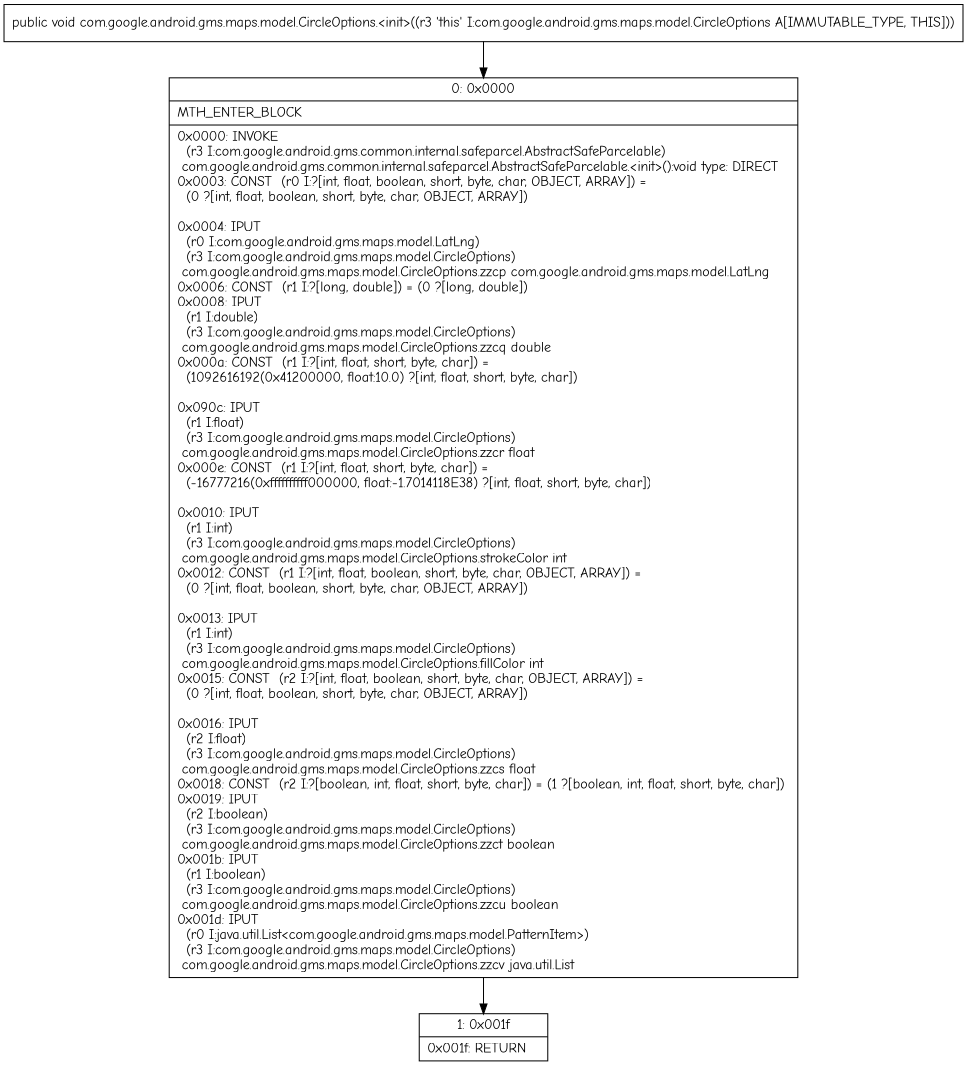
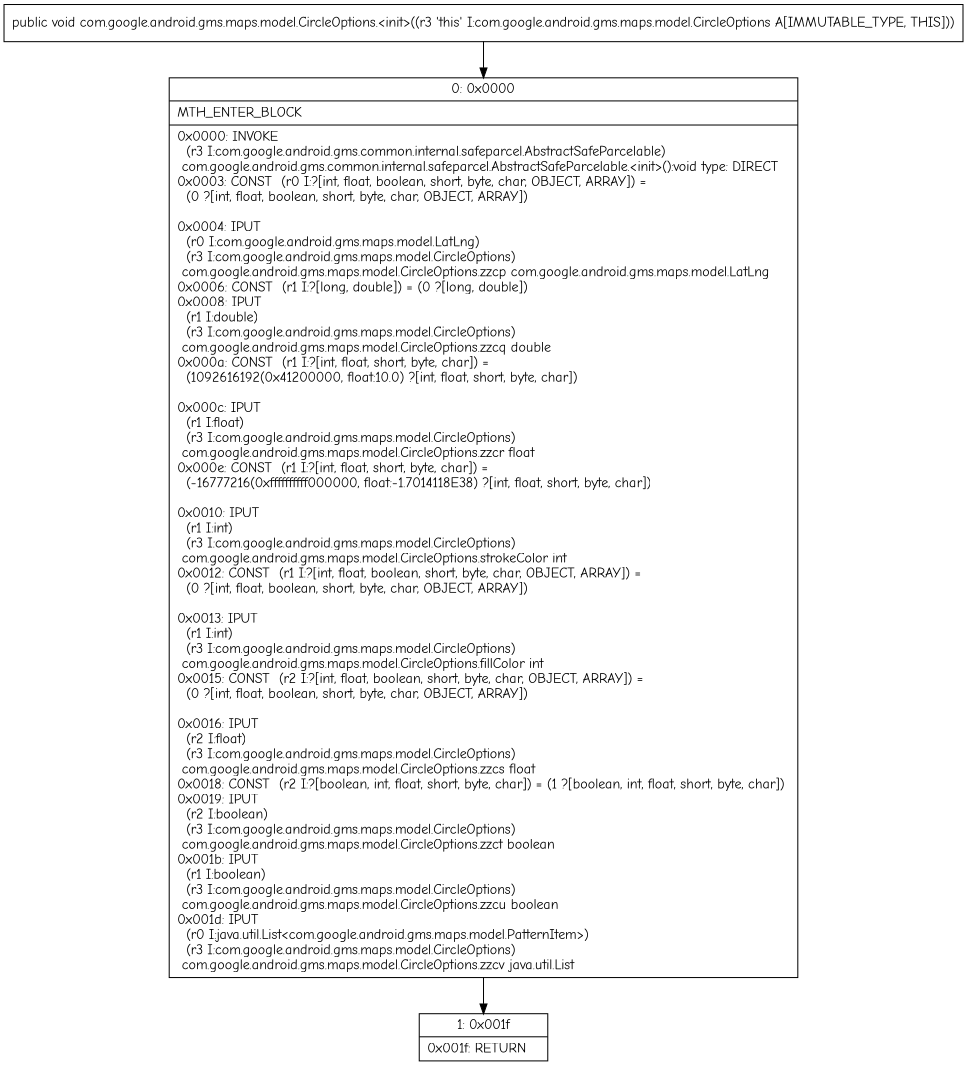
(223, 408) -> (224, 408)
